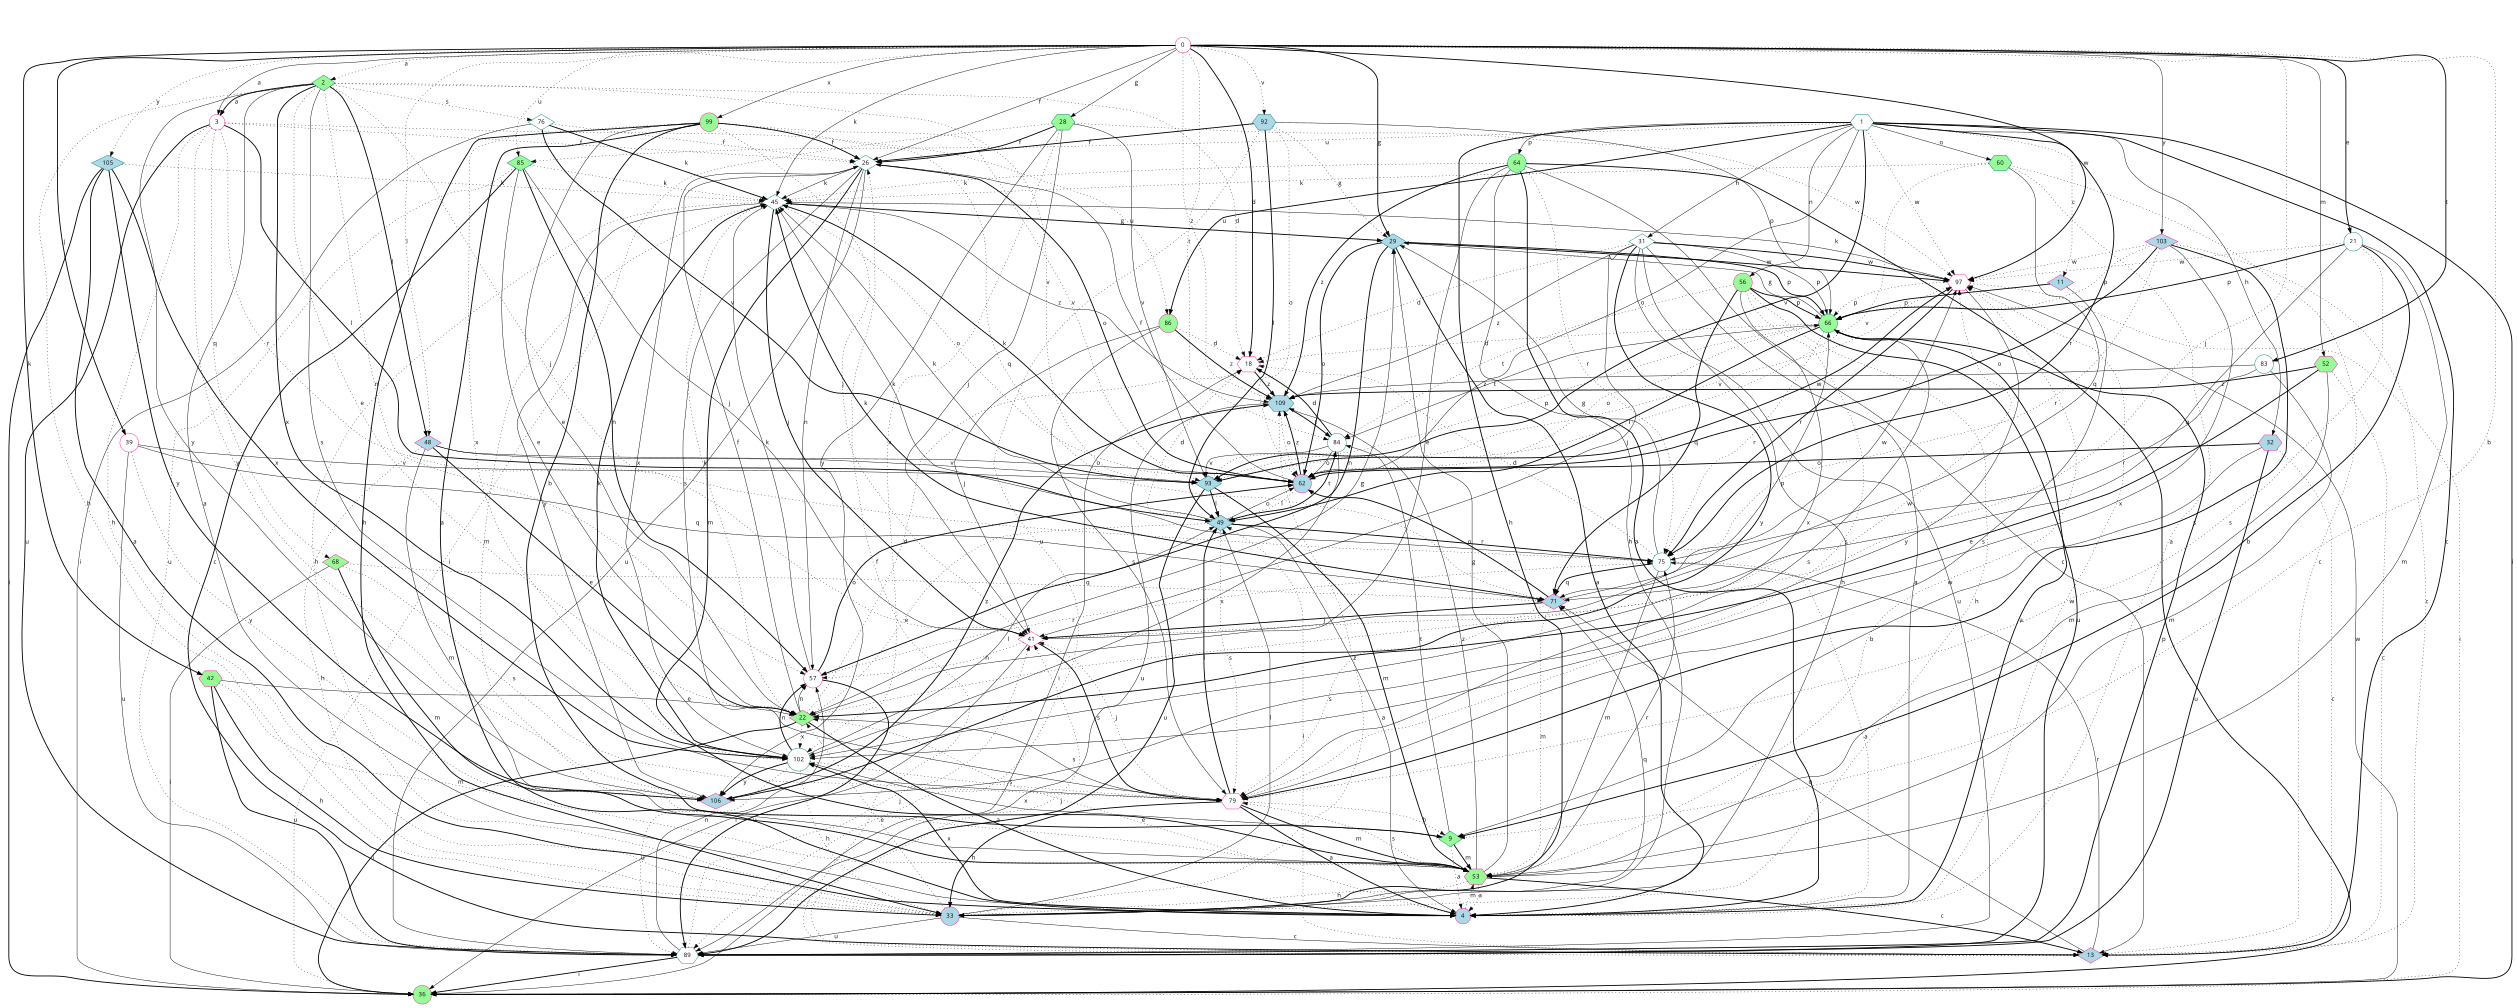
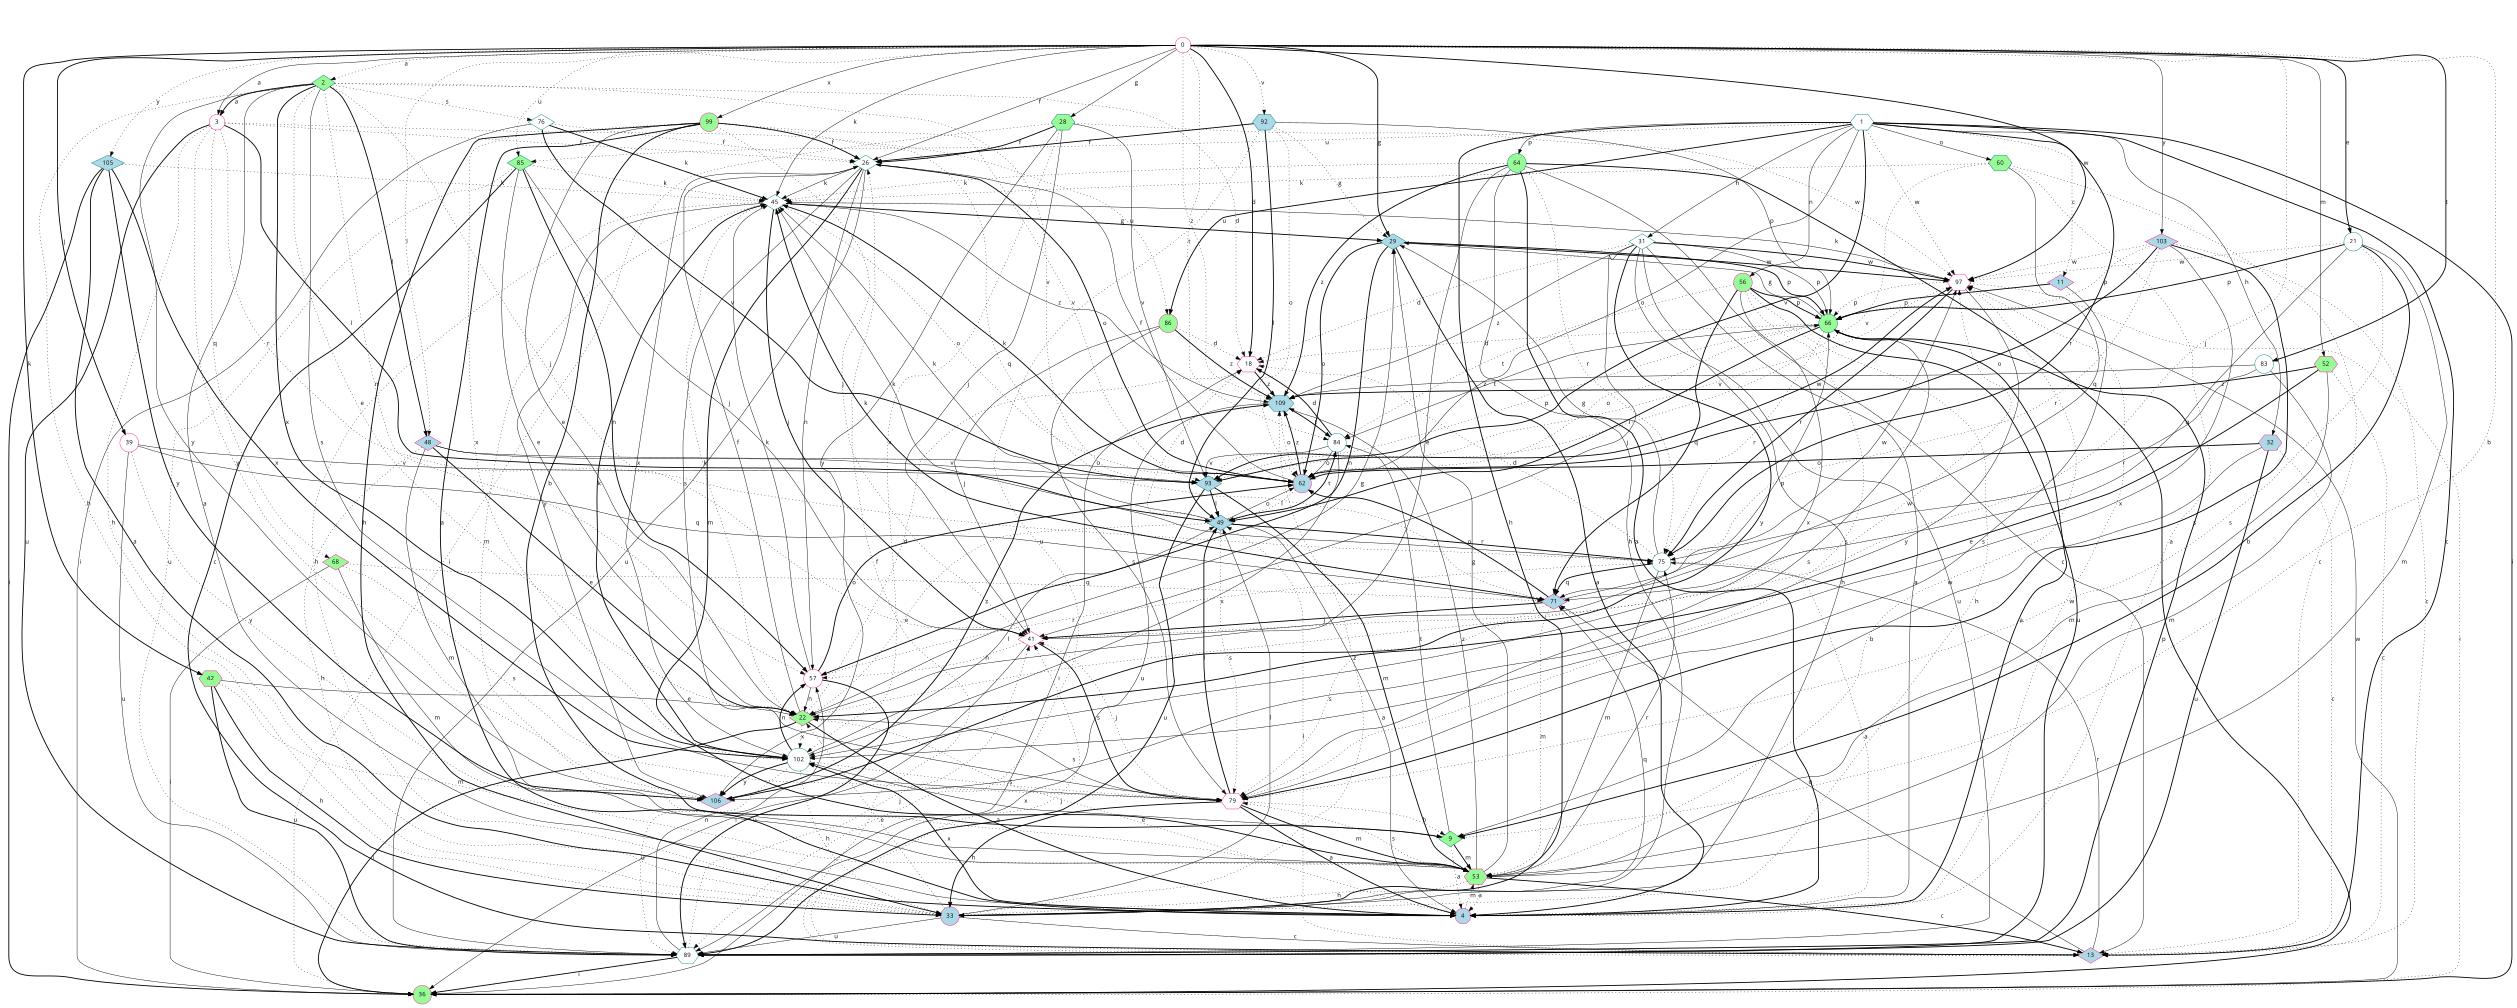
(799, 700) -> (808, 697)
(876, 841) -> (876, 841)
